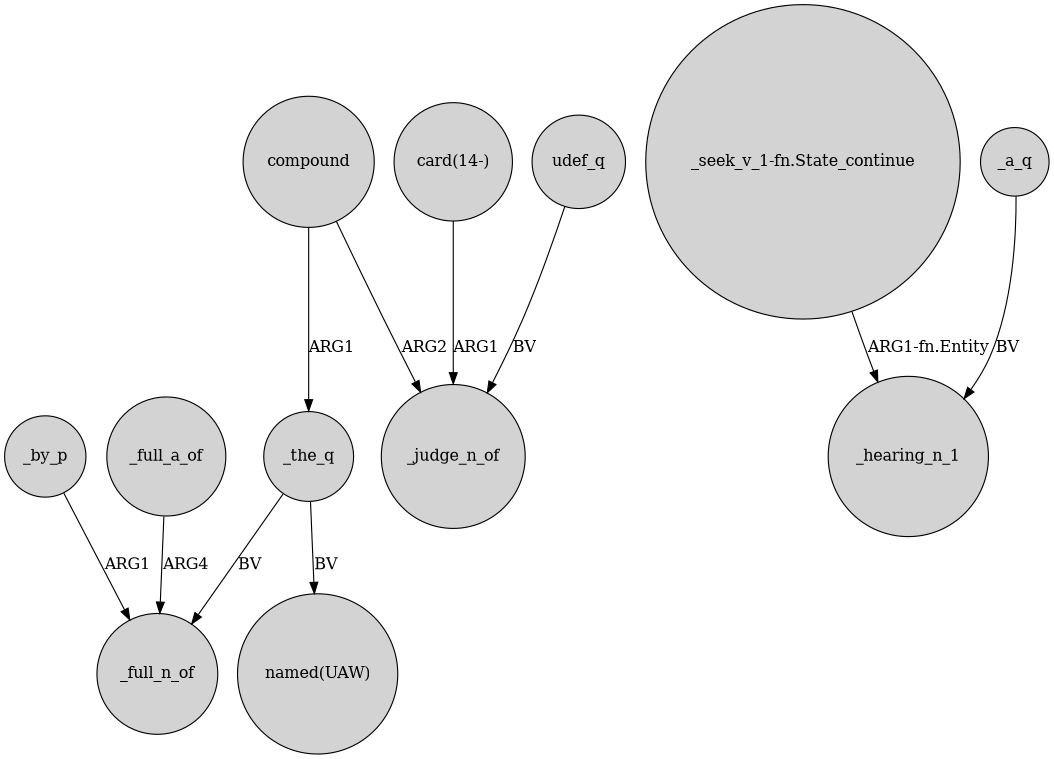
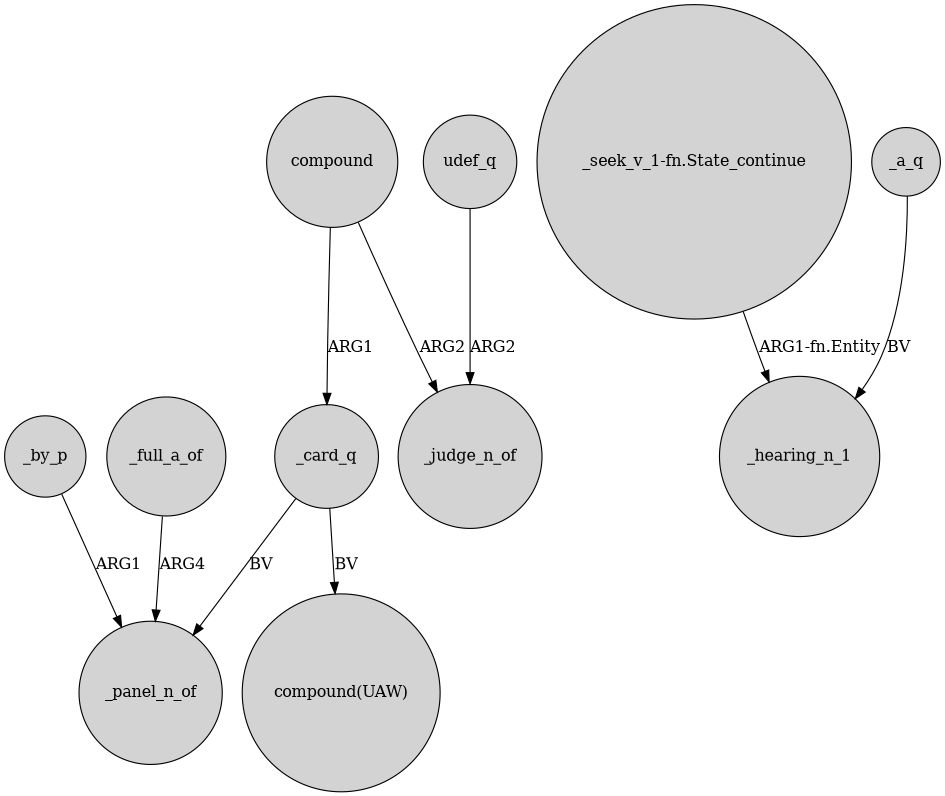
(453, 162) -> none
(524, 348) -> (493, 348)
(309, 456) -> (327, 456)
(157, 674) -> (151, 693)
(318, 674) -> (341, 693)
